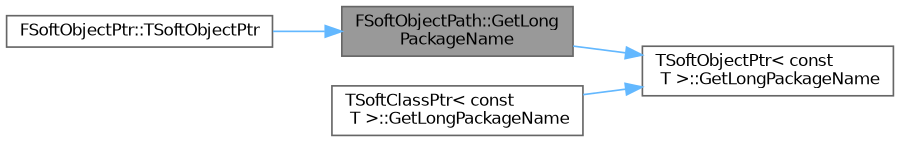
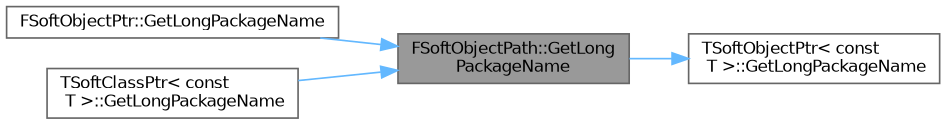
(140, 31) -> (173, 22)
(604, 92) -> (340, 76)
